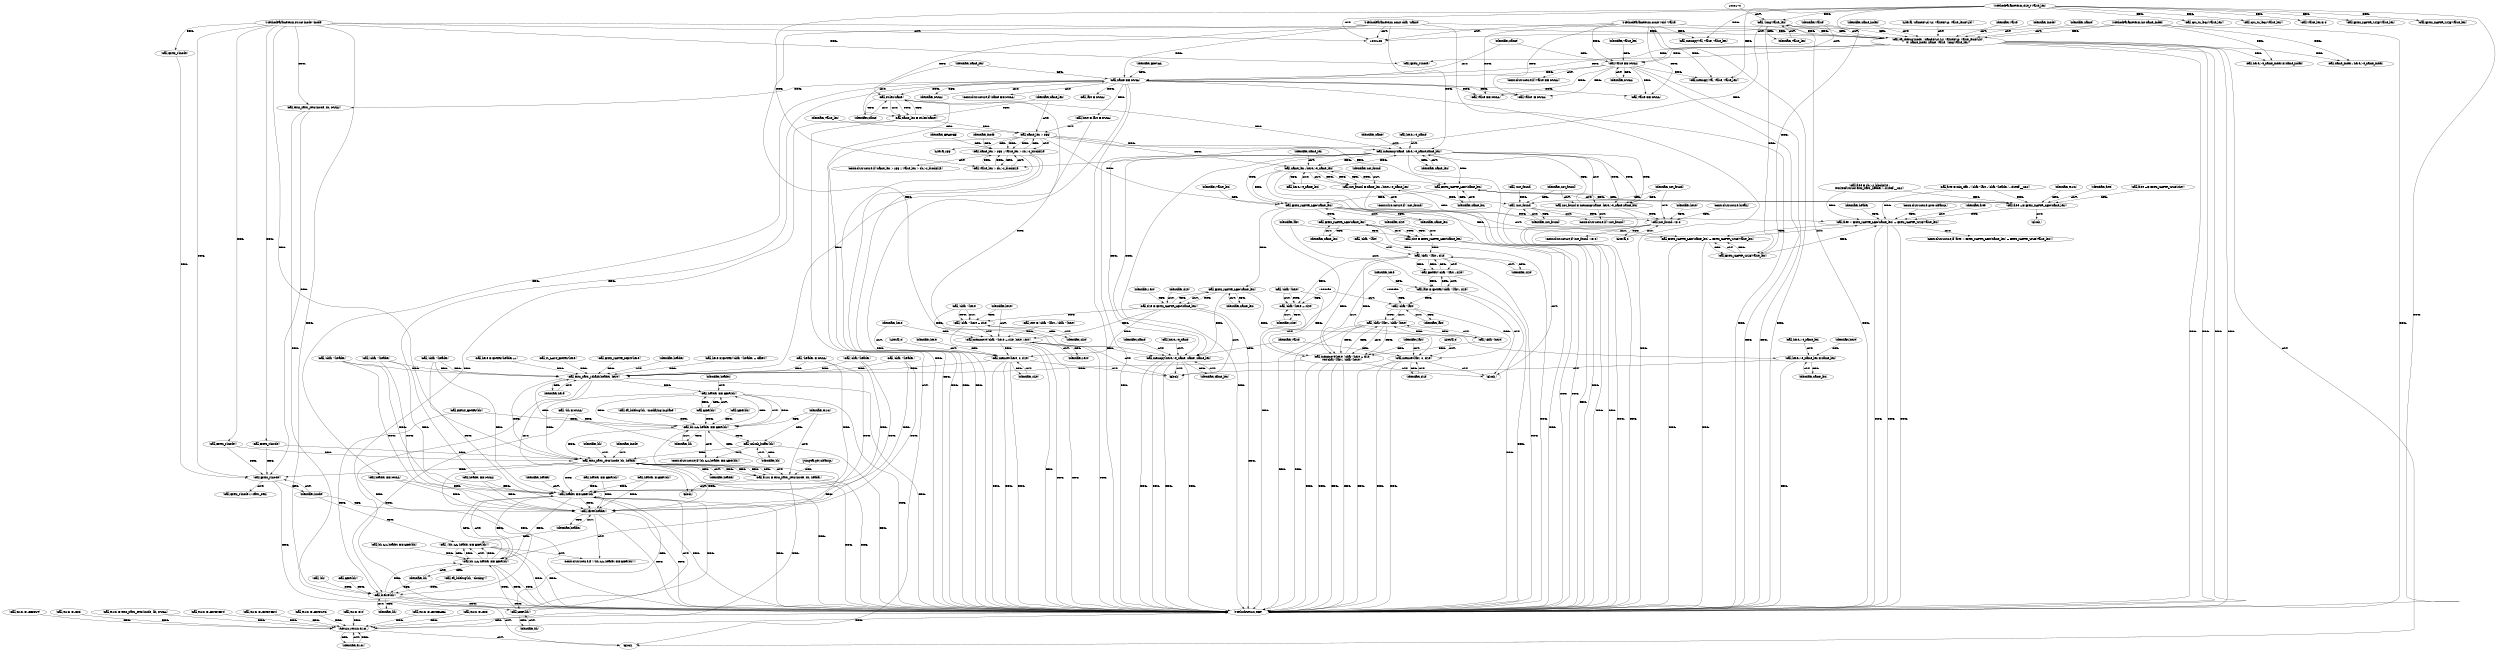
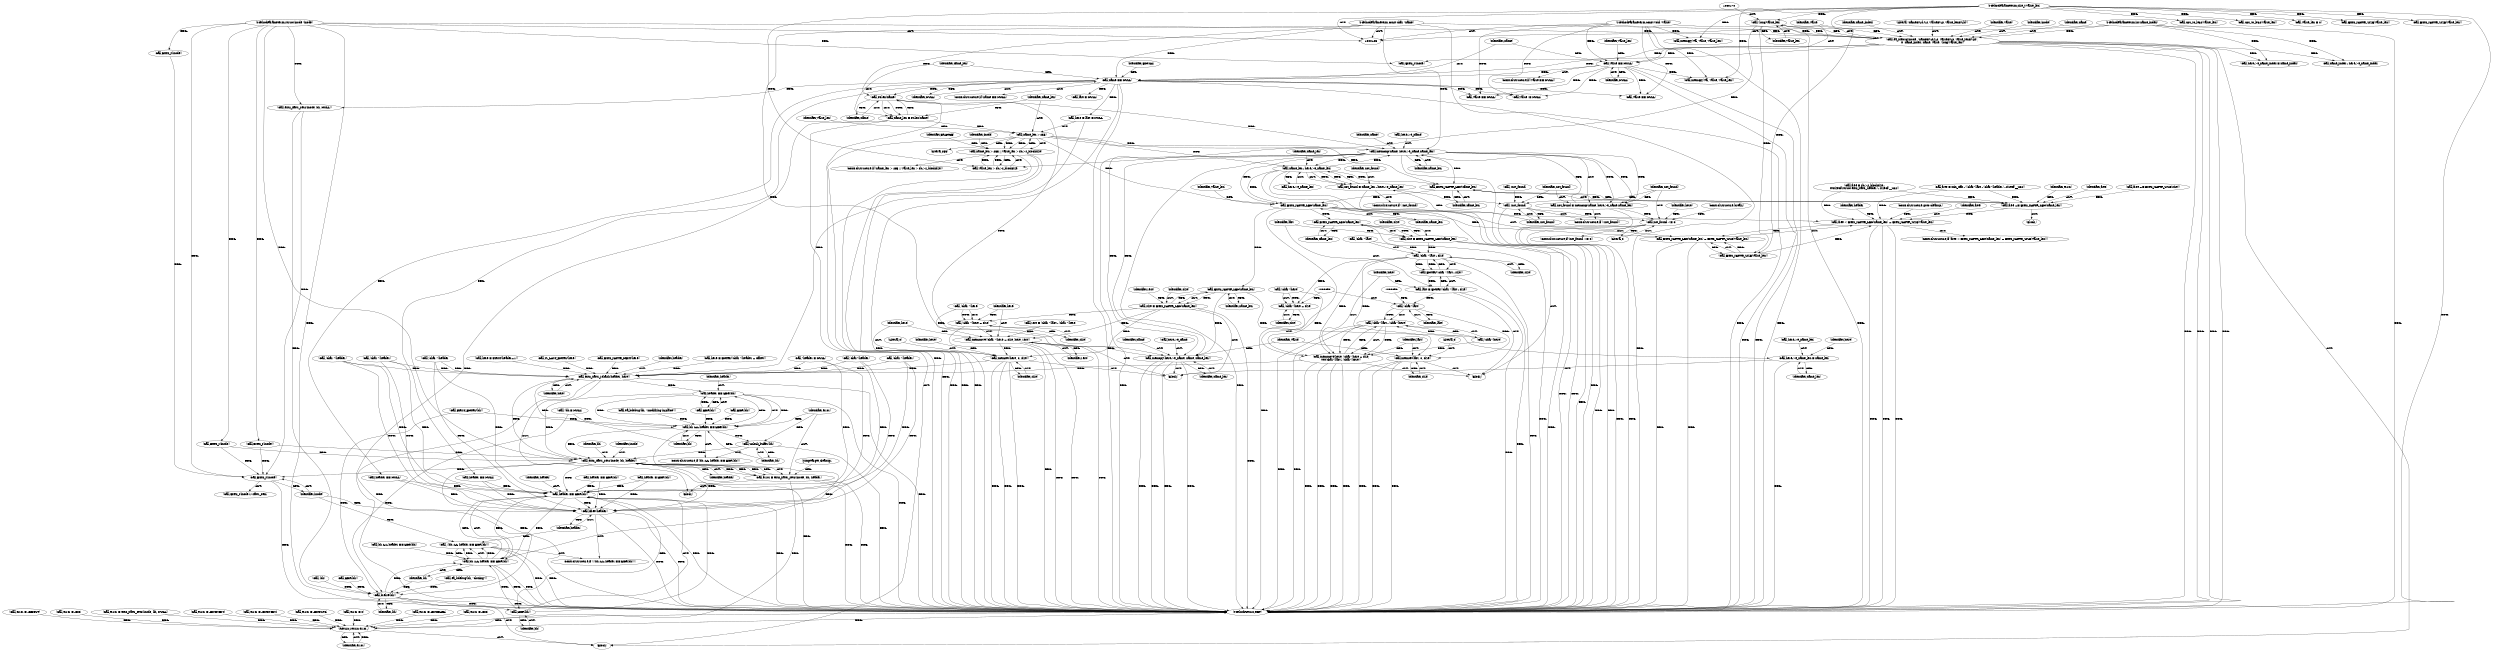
(2105, 197) -> (2100, 197)
(497, 359) -> (496, 359)
